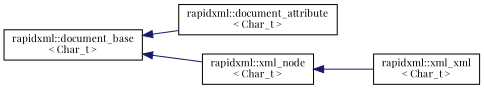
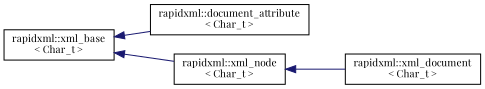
(73, 45) -> (59, 45)
(427, 69) -> (413, 69)
